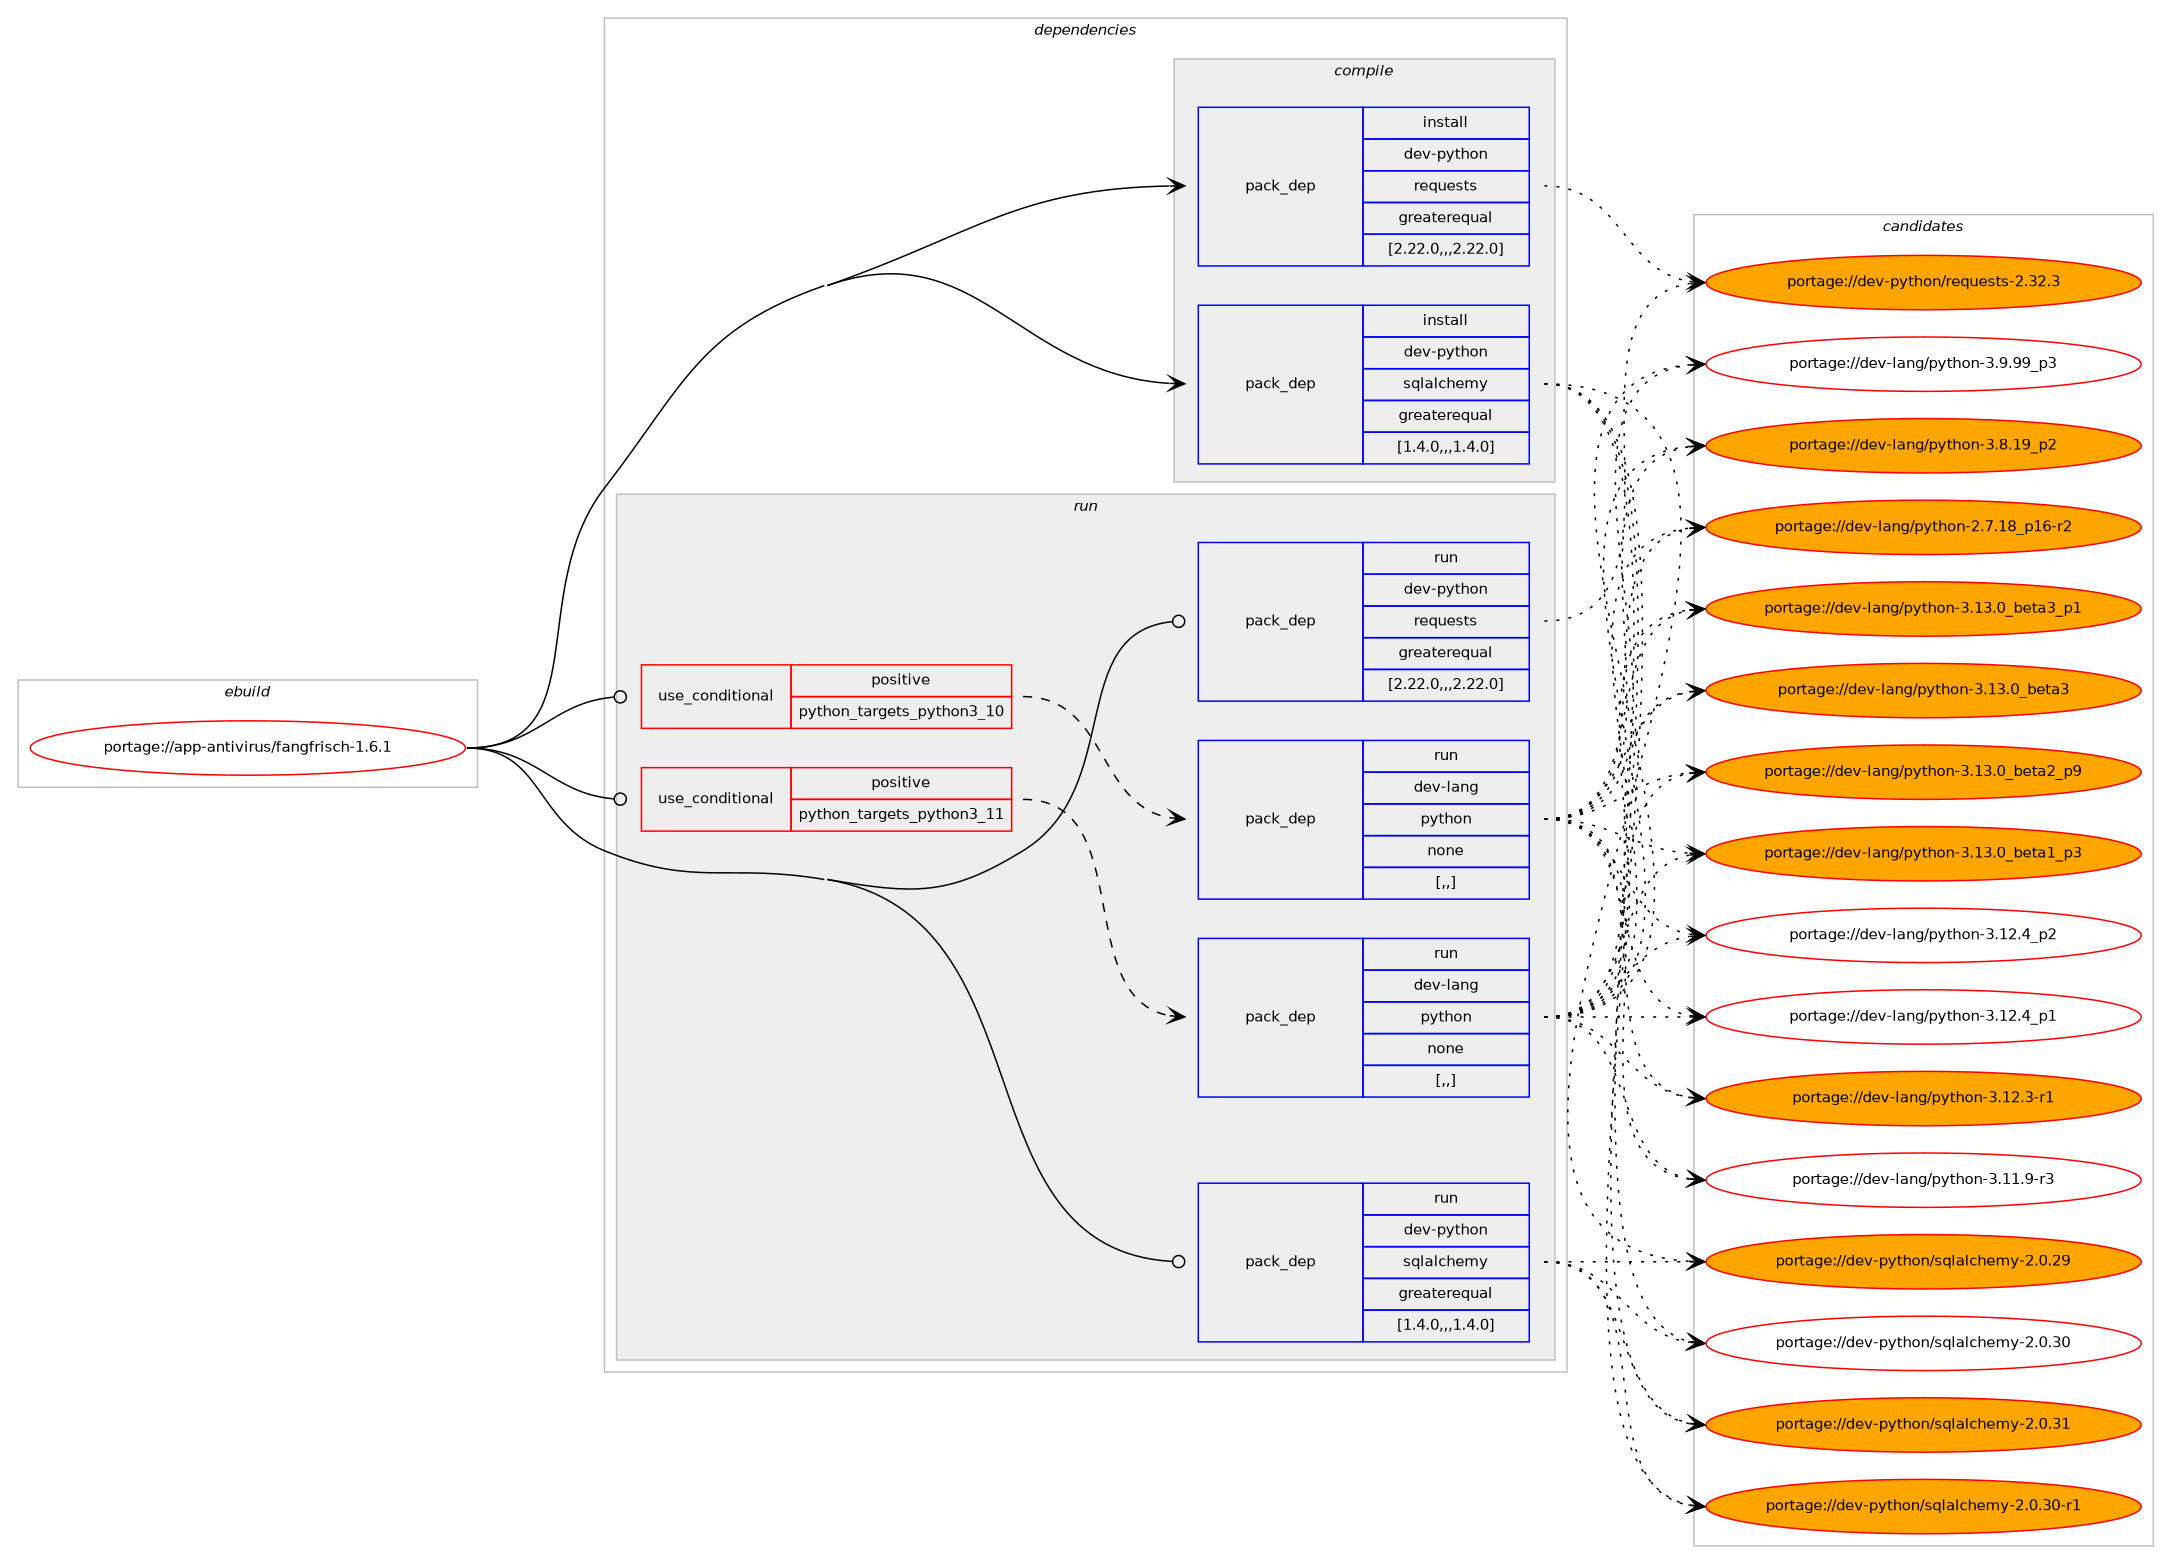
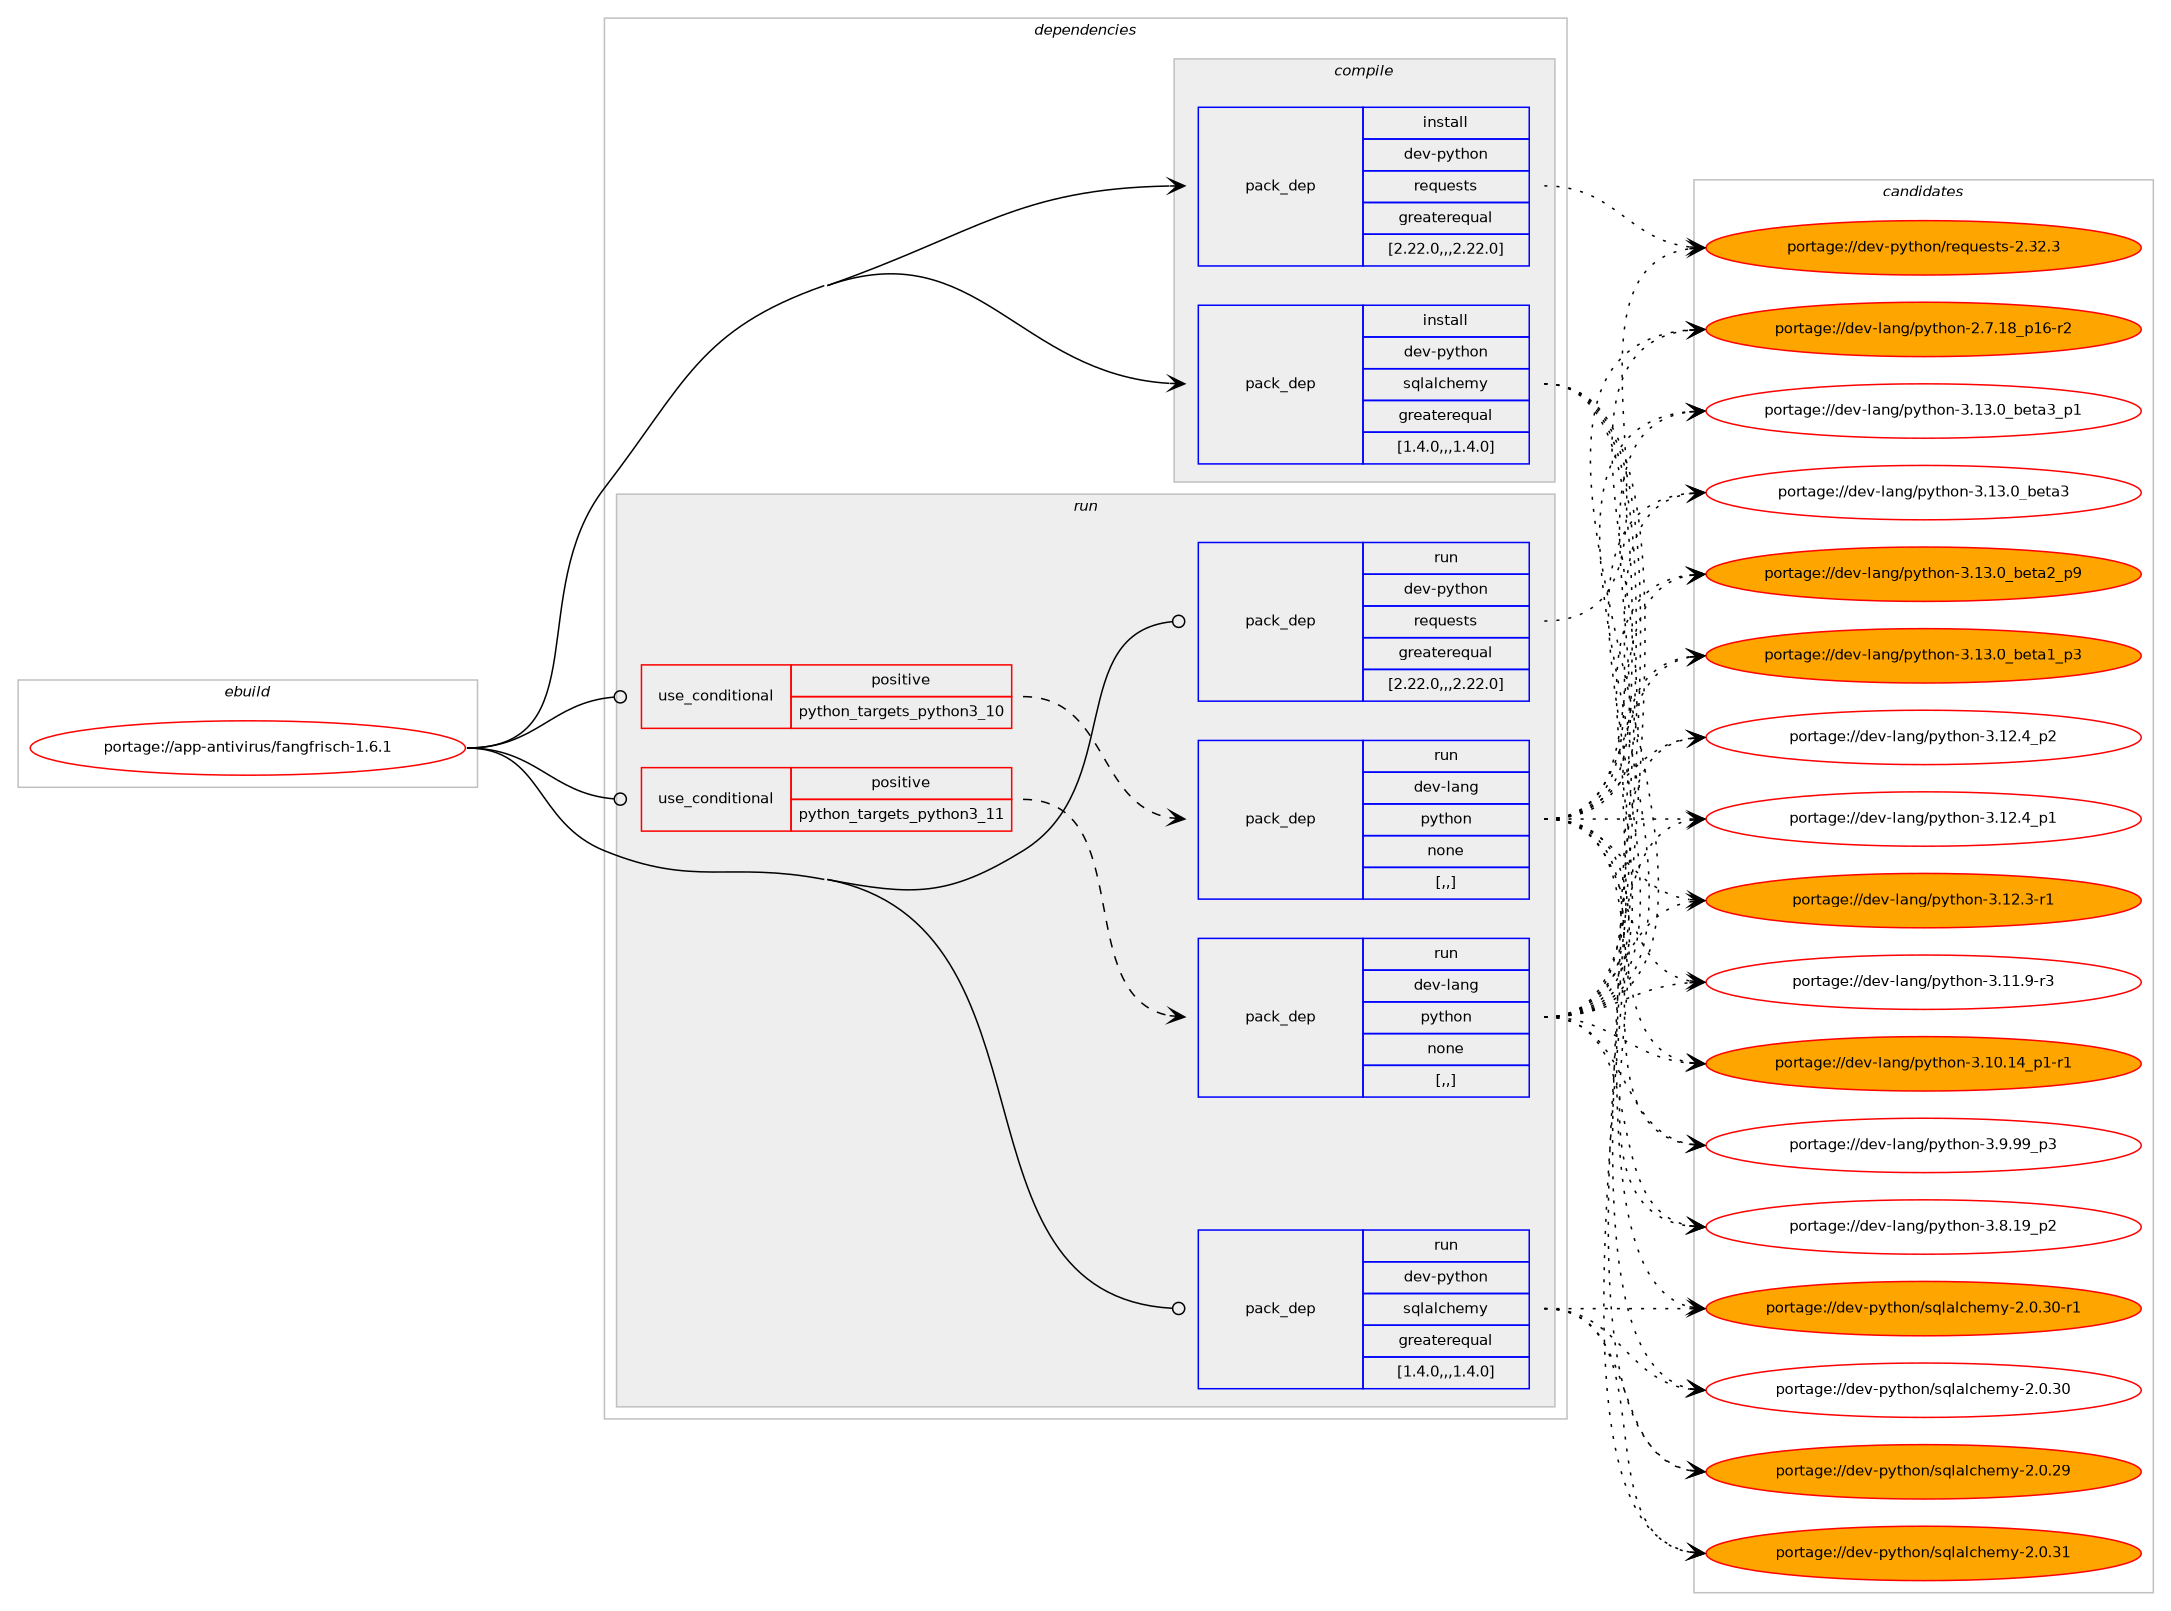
(1924, 446) -> (1924, 1227)
(1924, 609) -> (1924, 411)
(1924, 691) -> (1924, 493)
none -> (1924, 1064)
